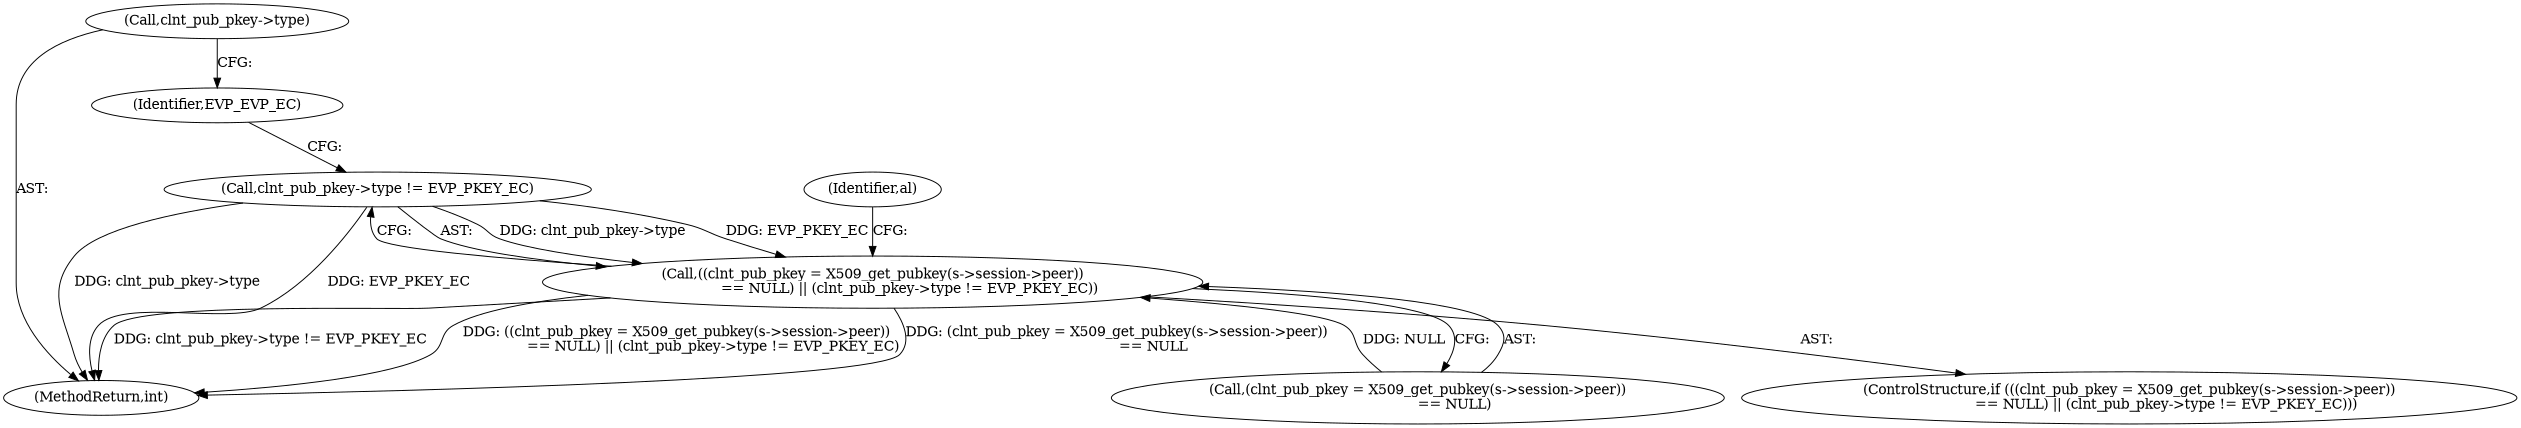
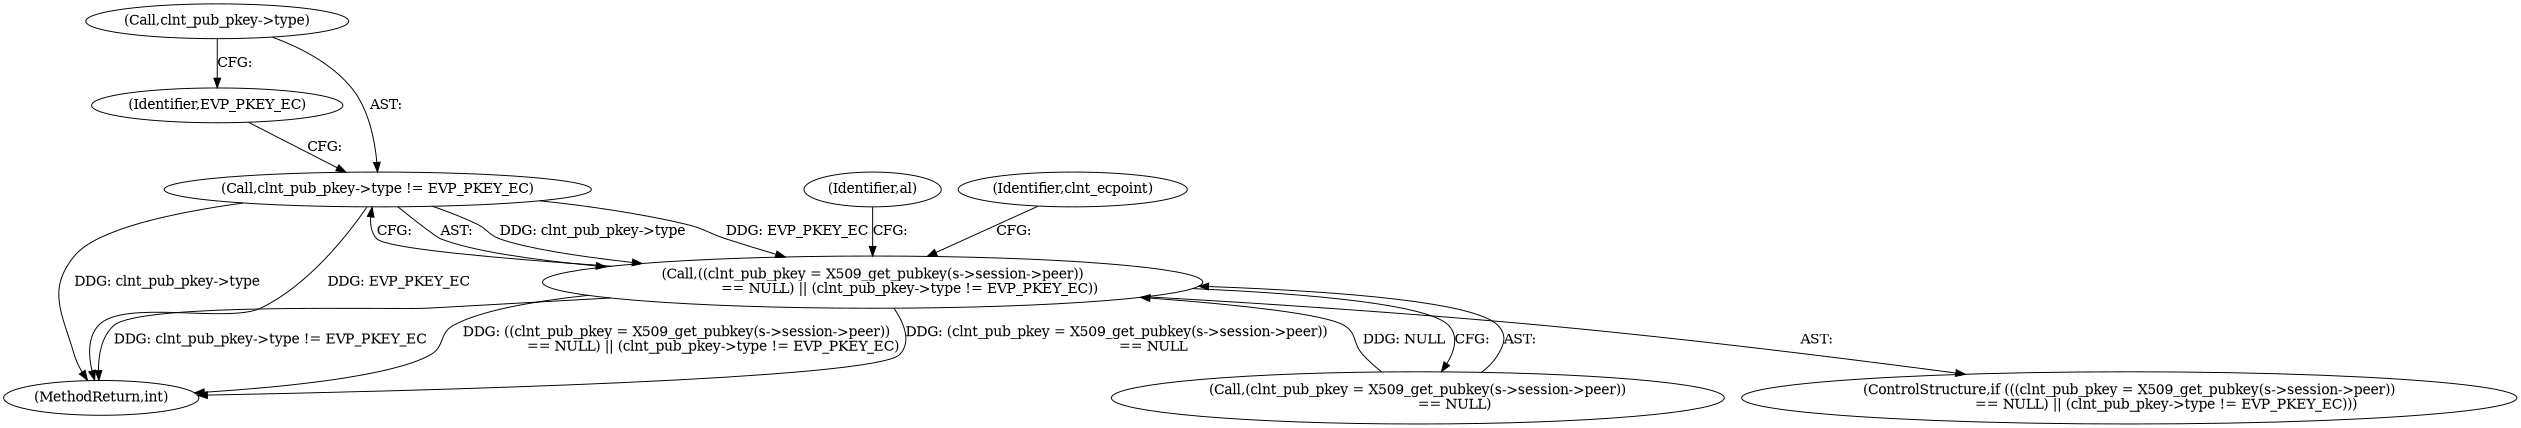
(217, 105) -> (217, 105)
(16, 187) -> (346, 82)
none -> (1073, 189)
